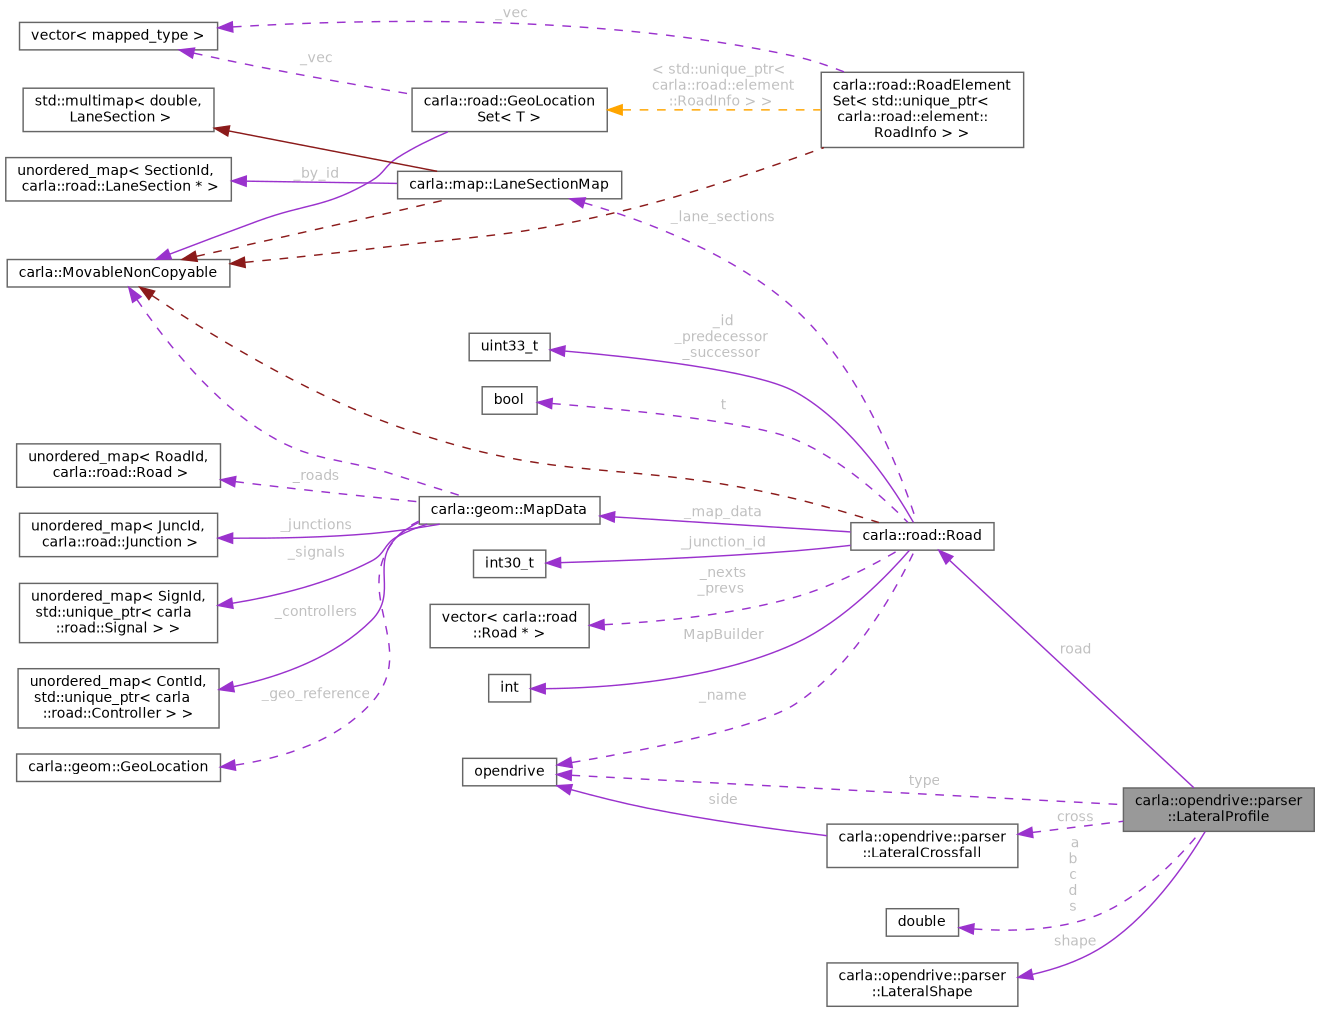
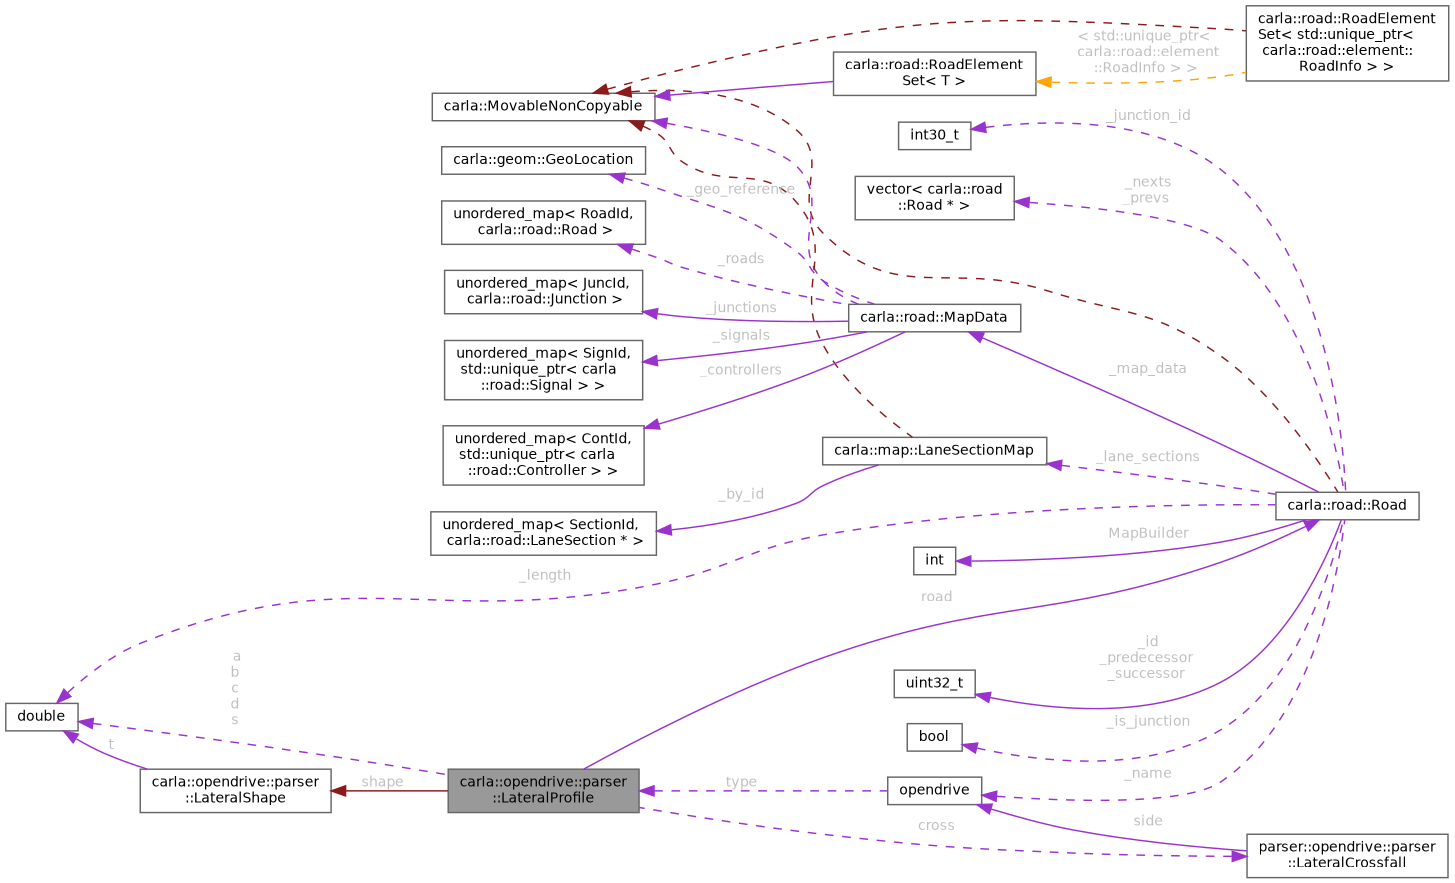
(119, 36) -> none
(119, 110) -> none
(510, 110) -> (935, 74)
(510, 347) -> (935, 684)
(721, 406) -> (1147, 722)
(510, 510) -> (935, 318)
(706, 557) -> (1259, 209)
none -> (665, 582)
none -> (111, 756)
(847, 790) -> (771, 791)
(922, 846) -> (1348, 856)
(1134, 922) -> (397, 791)
